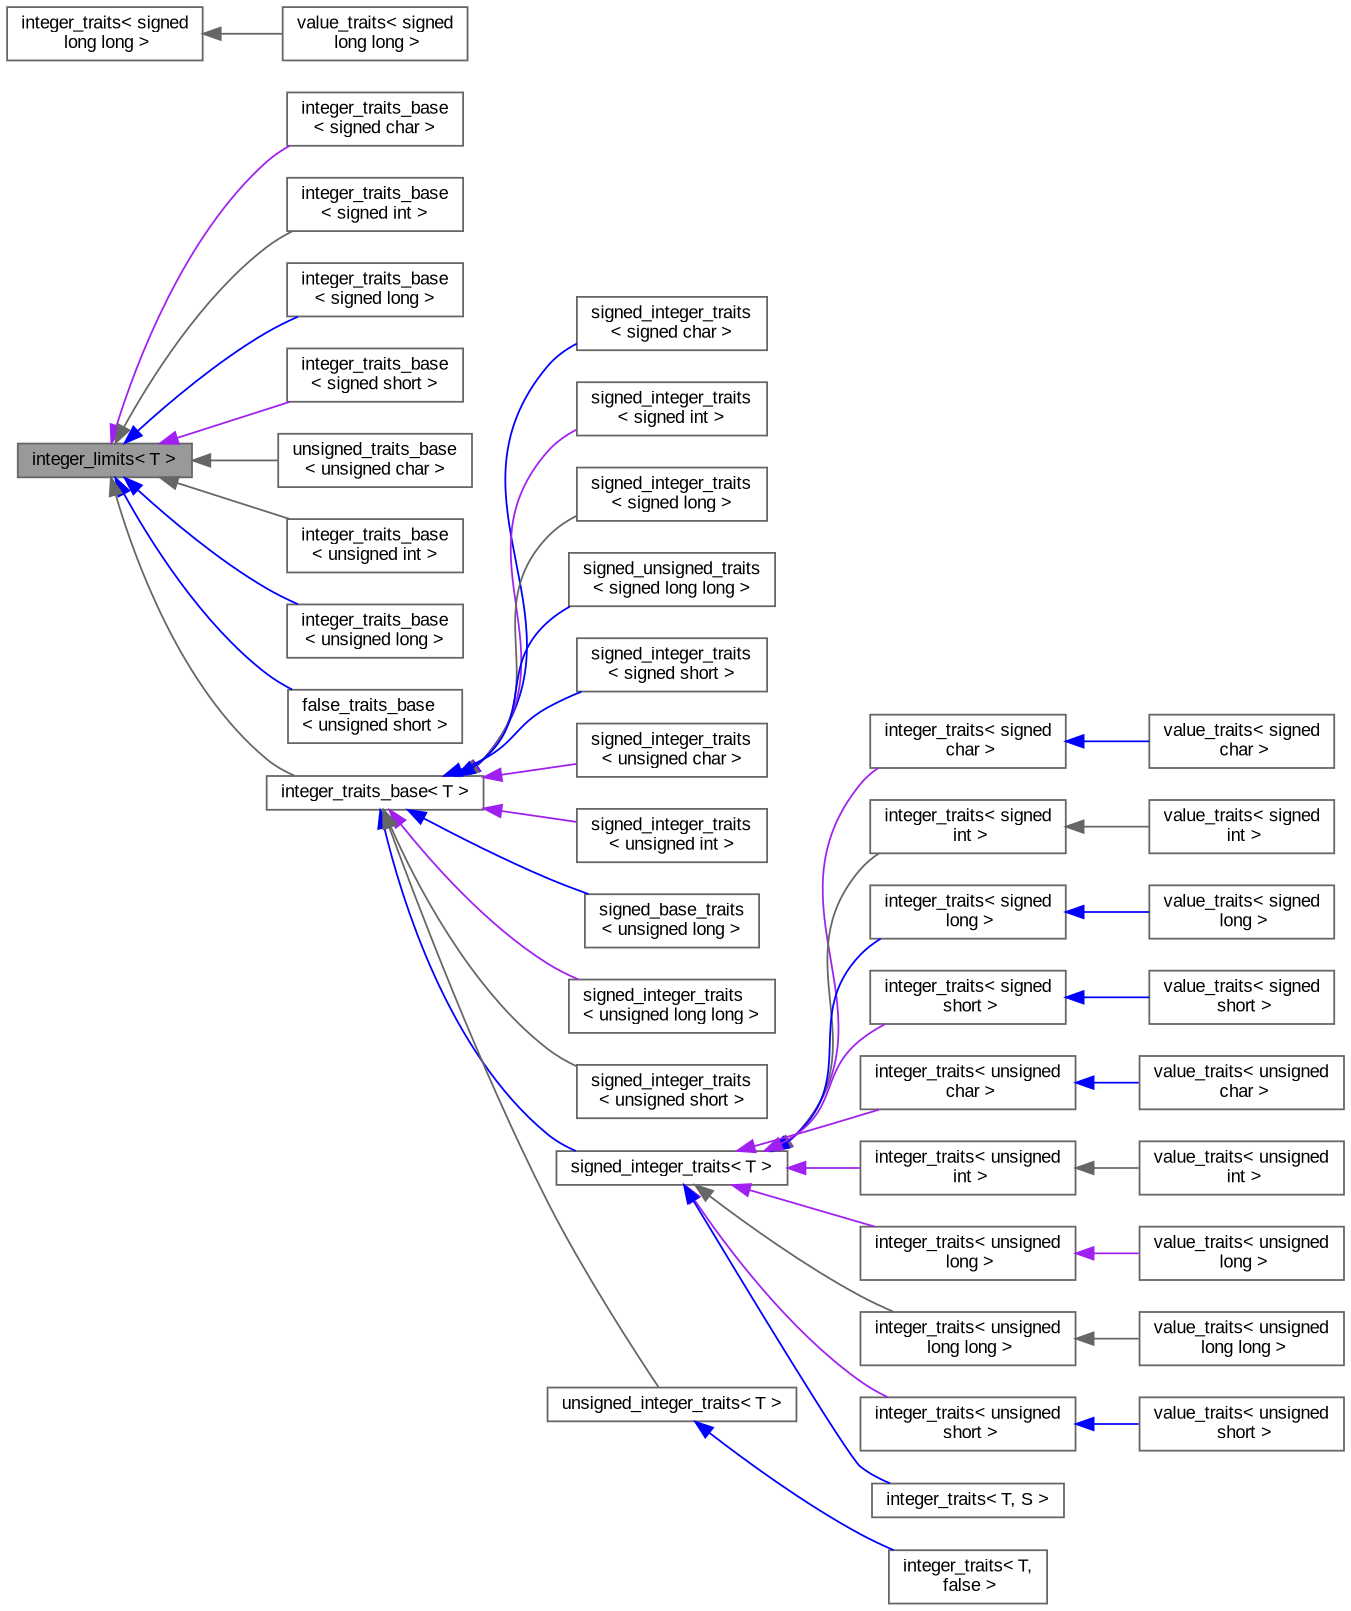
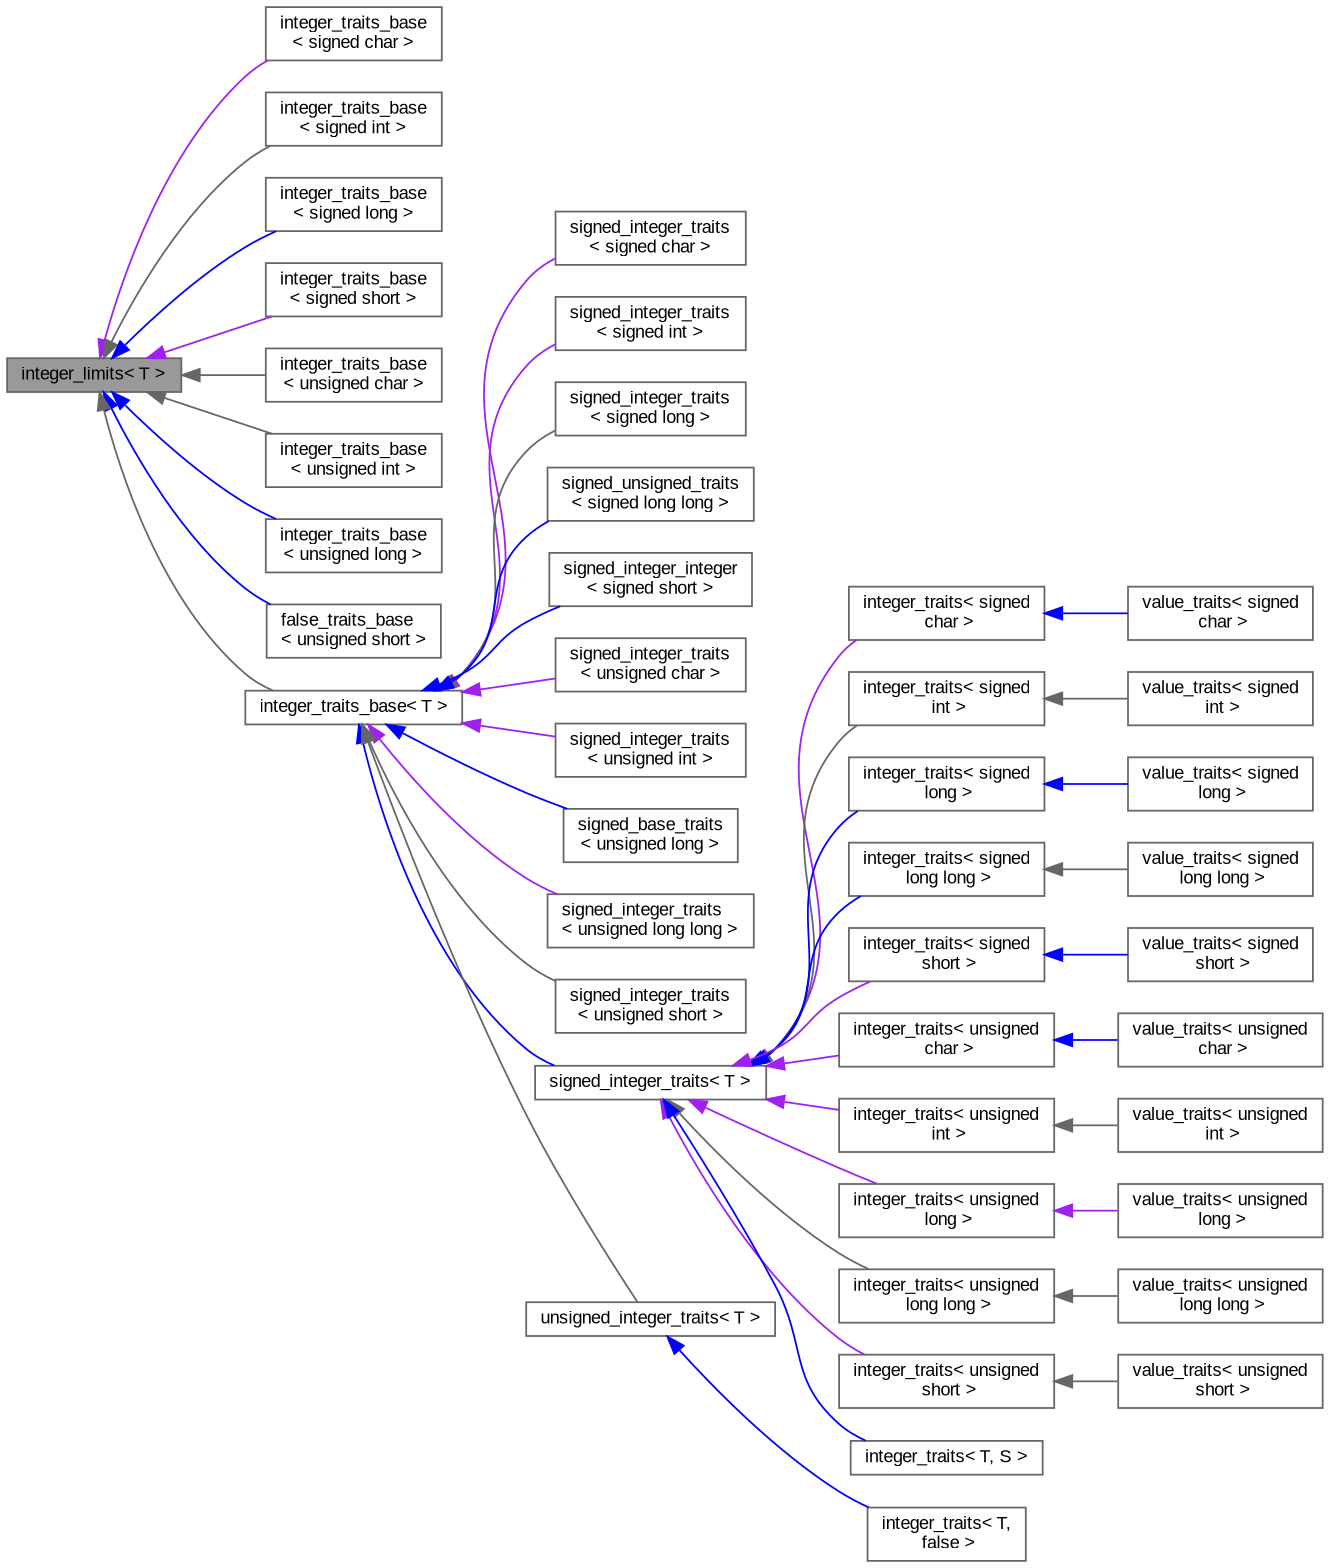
(375, 460) -> (354, 375)
(507, 504) -> (486, 418)
(672, 665) -> (651, 580)
none -> (809, 975)
(1116, 1424) -> (1095, 1381)
